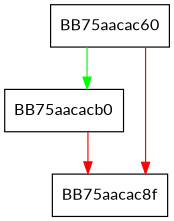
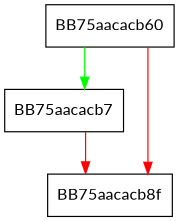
(110, 26) -> (110, 26)
(64, 111) -> (64, 111)
(110, 195) -> (110, 195)
